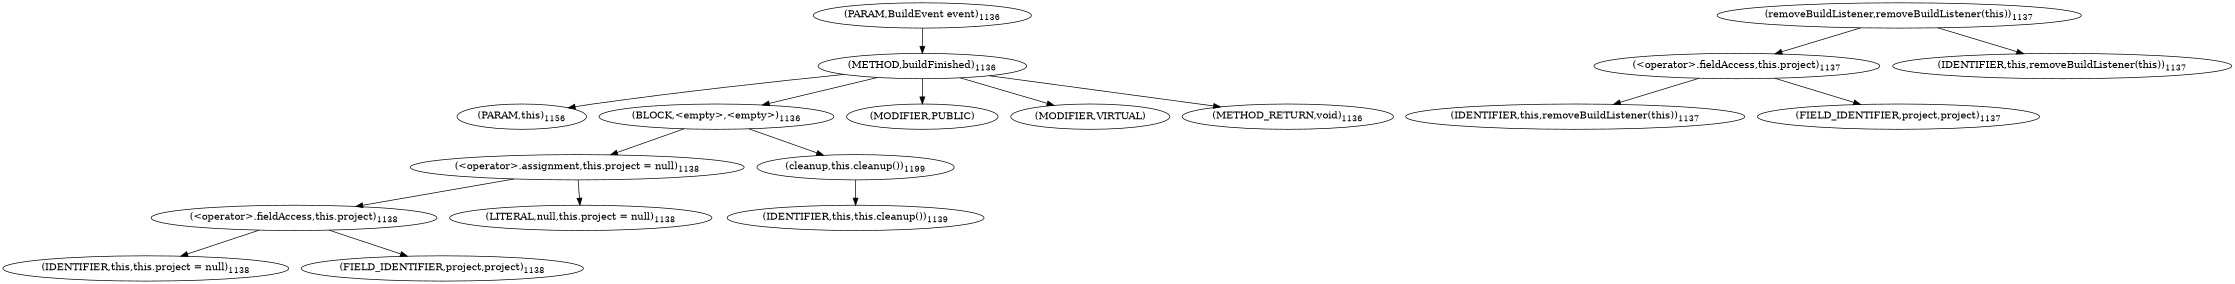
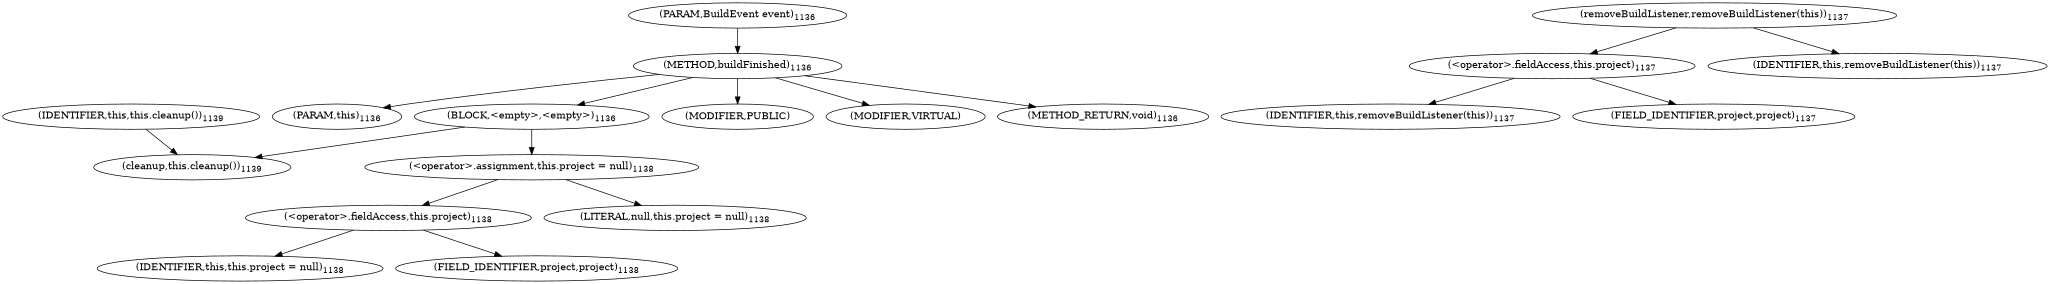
(555, 116) -> (370, 116)
(915, 166) -> (252, 166)
(856, 189) -> (159, 140)
